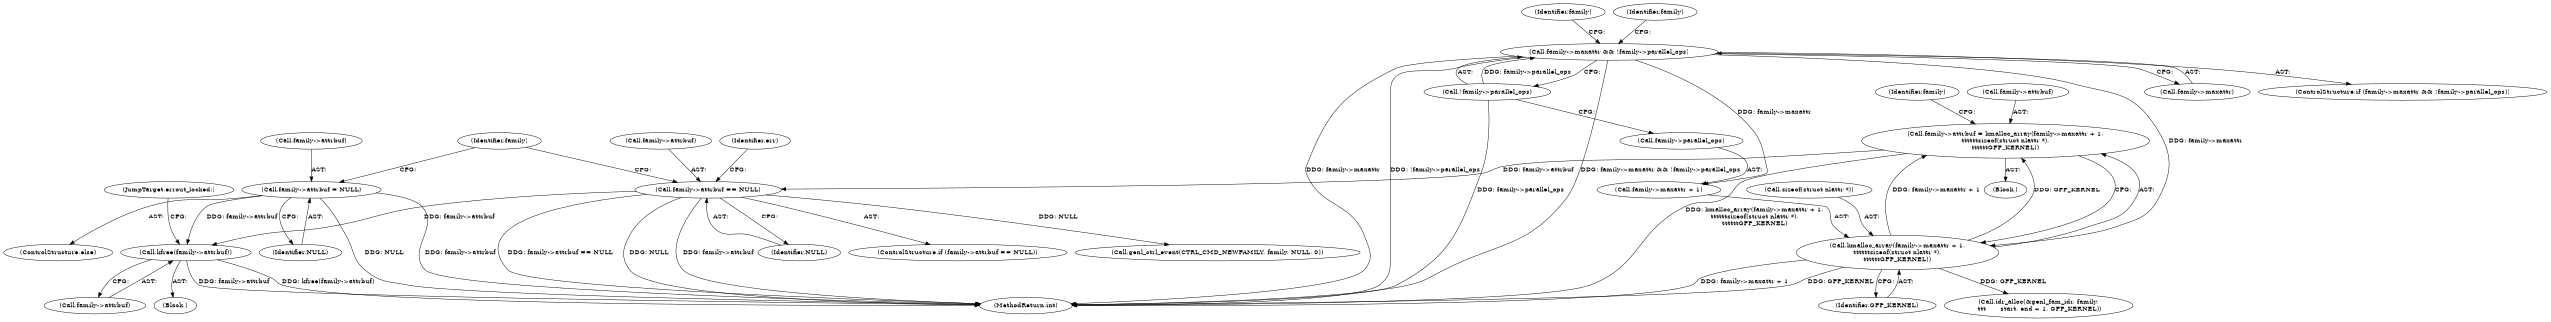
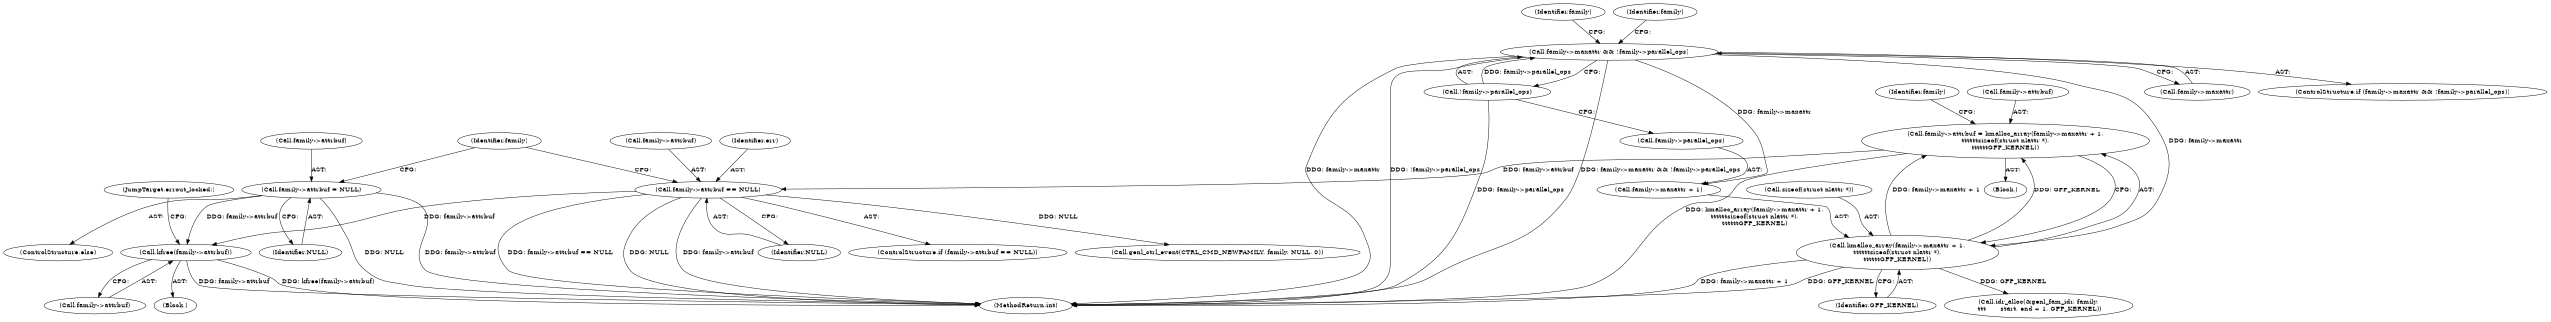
(739, 170) -> (739, 170)
